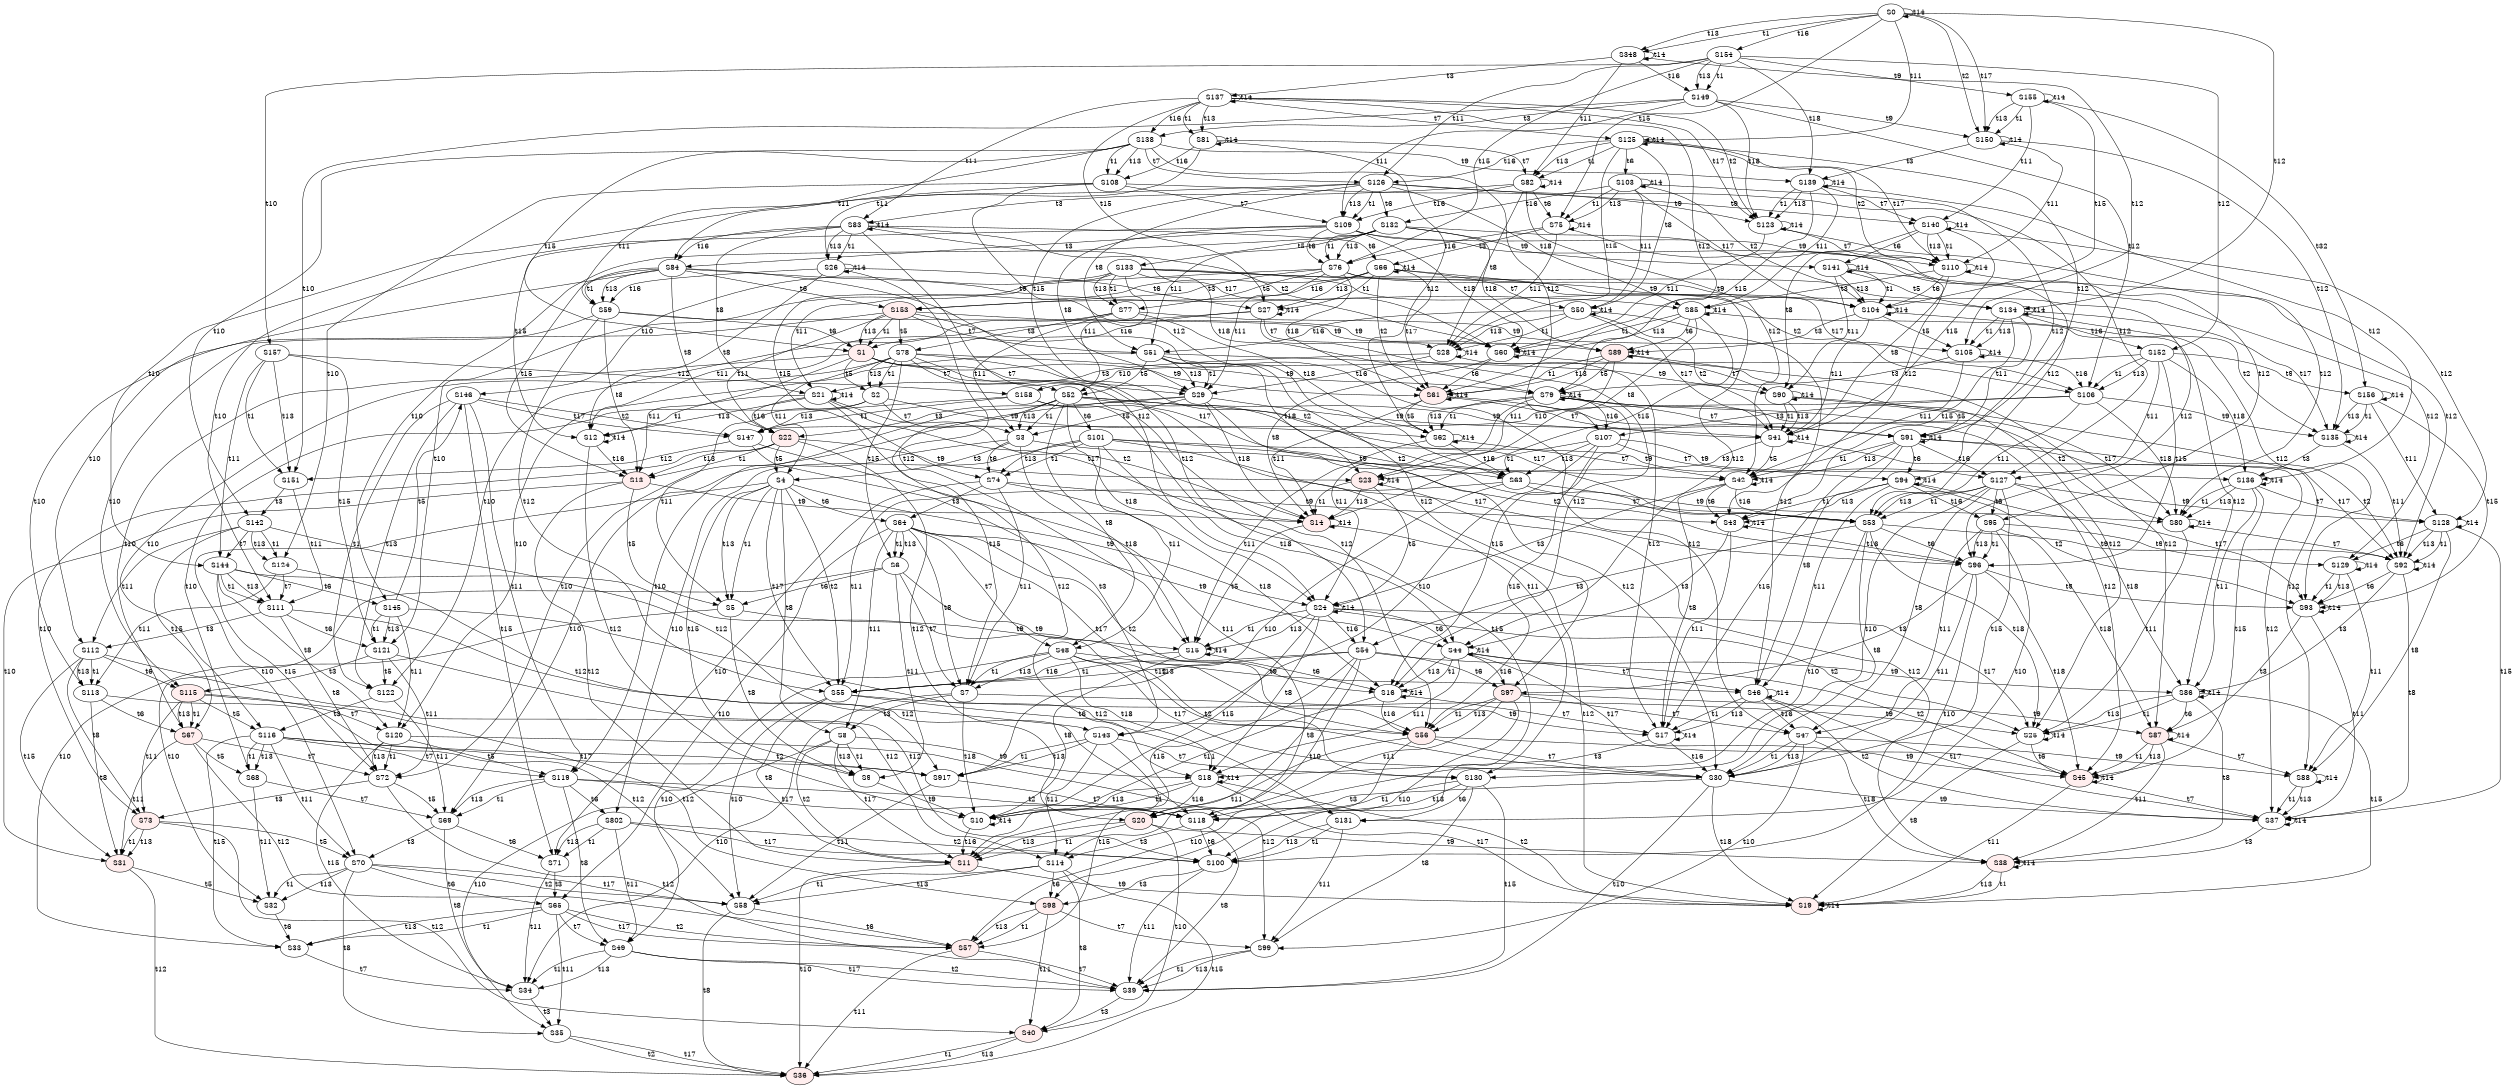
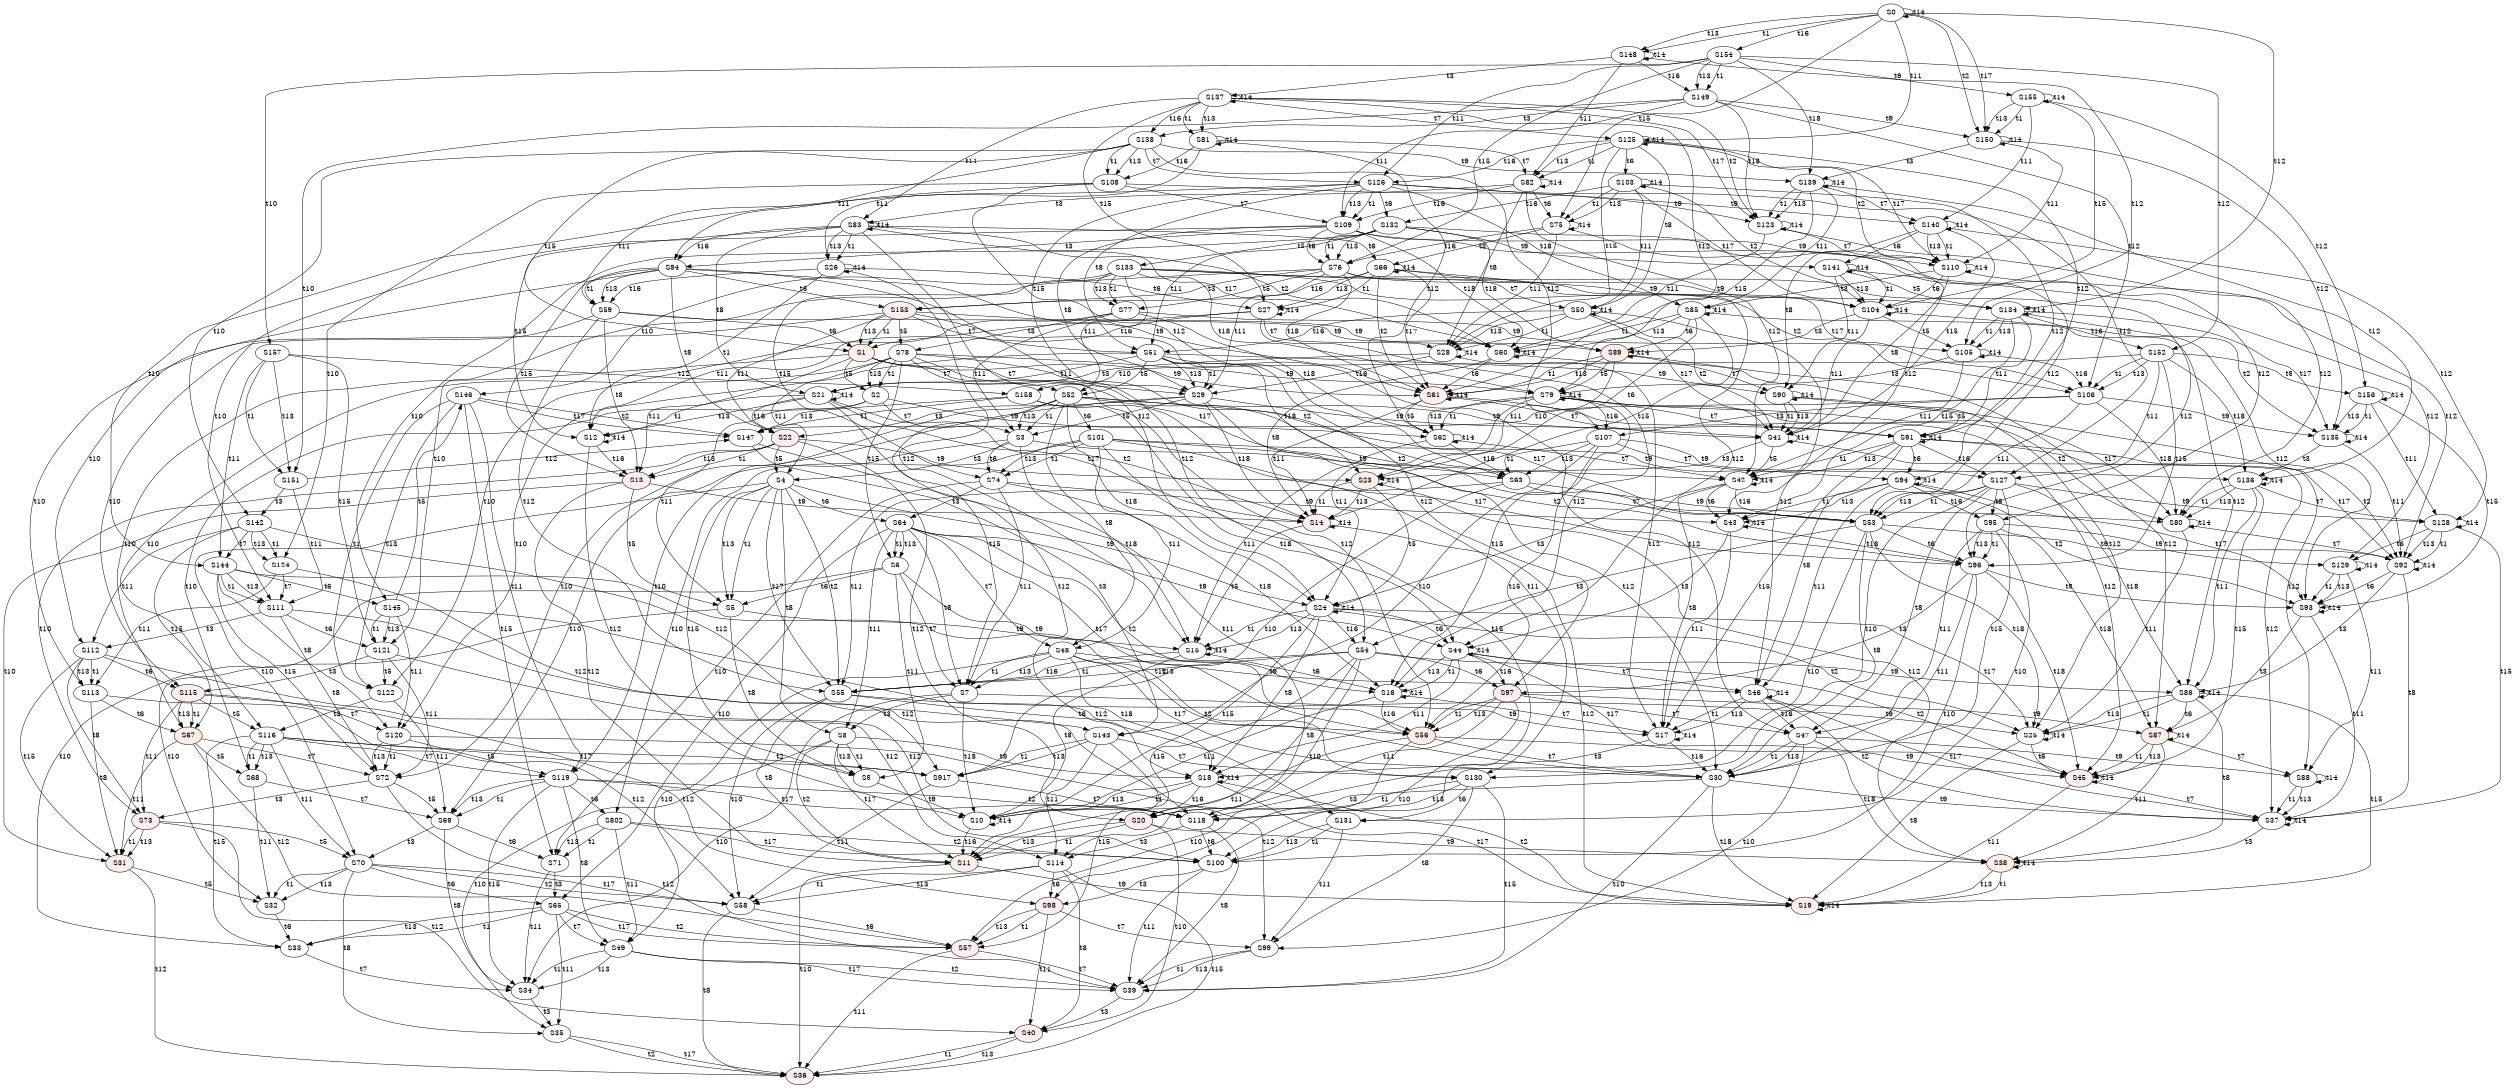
(1628, 55) -> (1628, 55)
(2322, 247) -> (2322, 247)
(1017, 298) -> (1033, 376)
(1179, 301) -> (1016, 312)
(727, 353) -> (727, 353)
(1631, 396) -> (1631, 396)
(512, 469) -> (516, 460)
(2402, 659) -> none
(340, 889) -> (488, 887)
